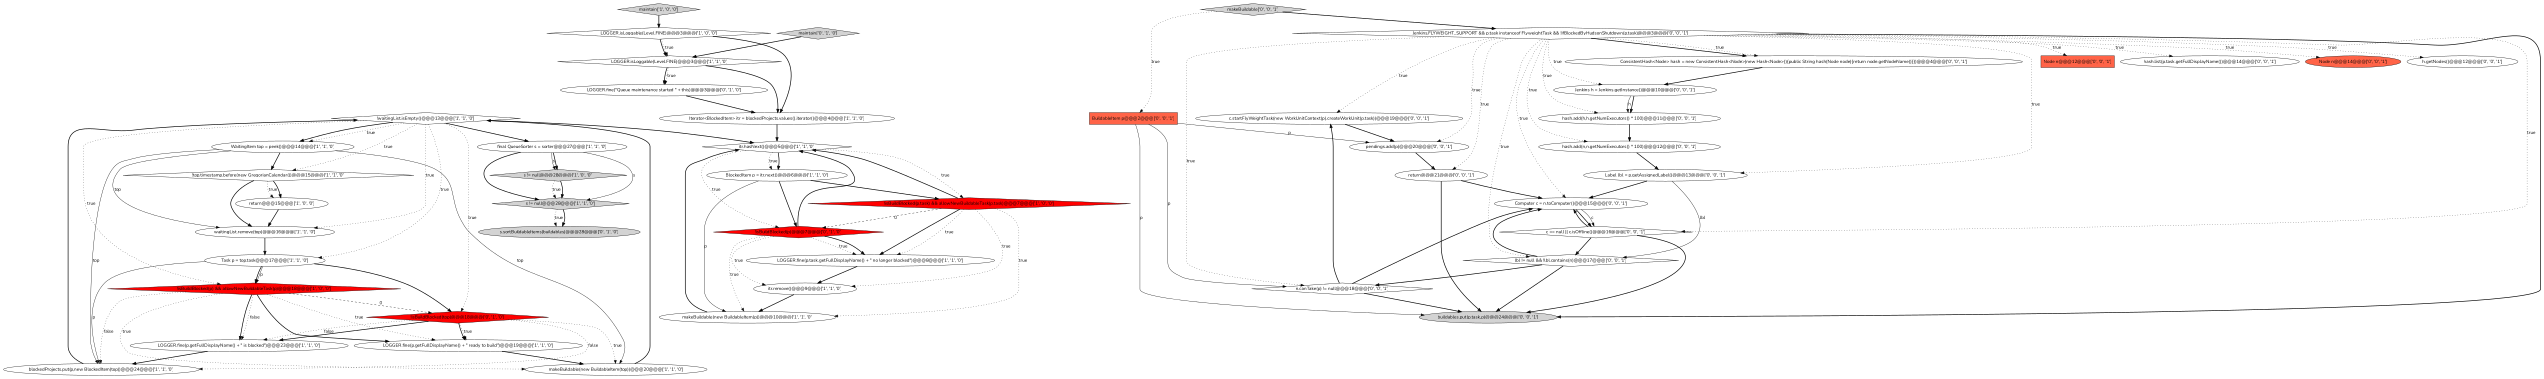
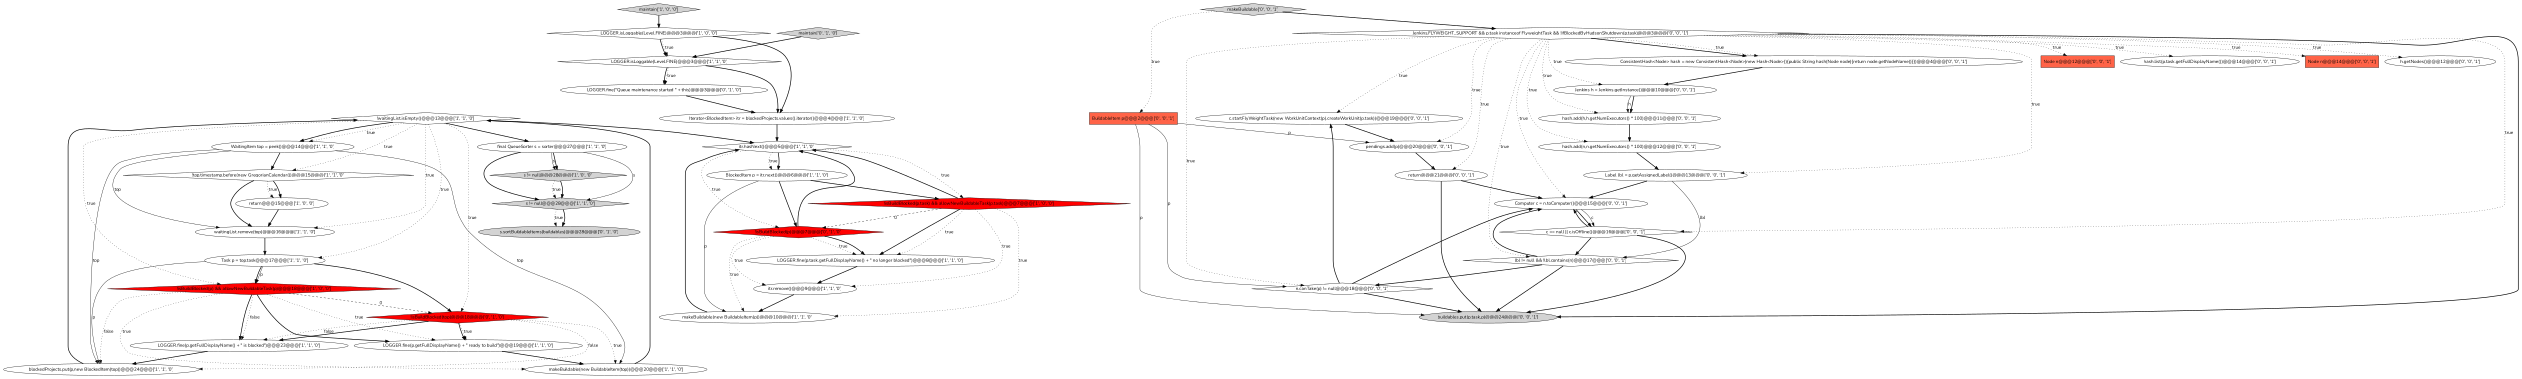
(2353, 62) -> (2342, 62)
